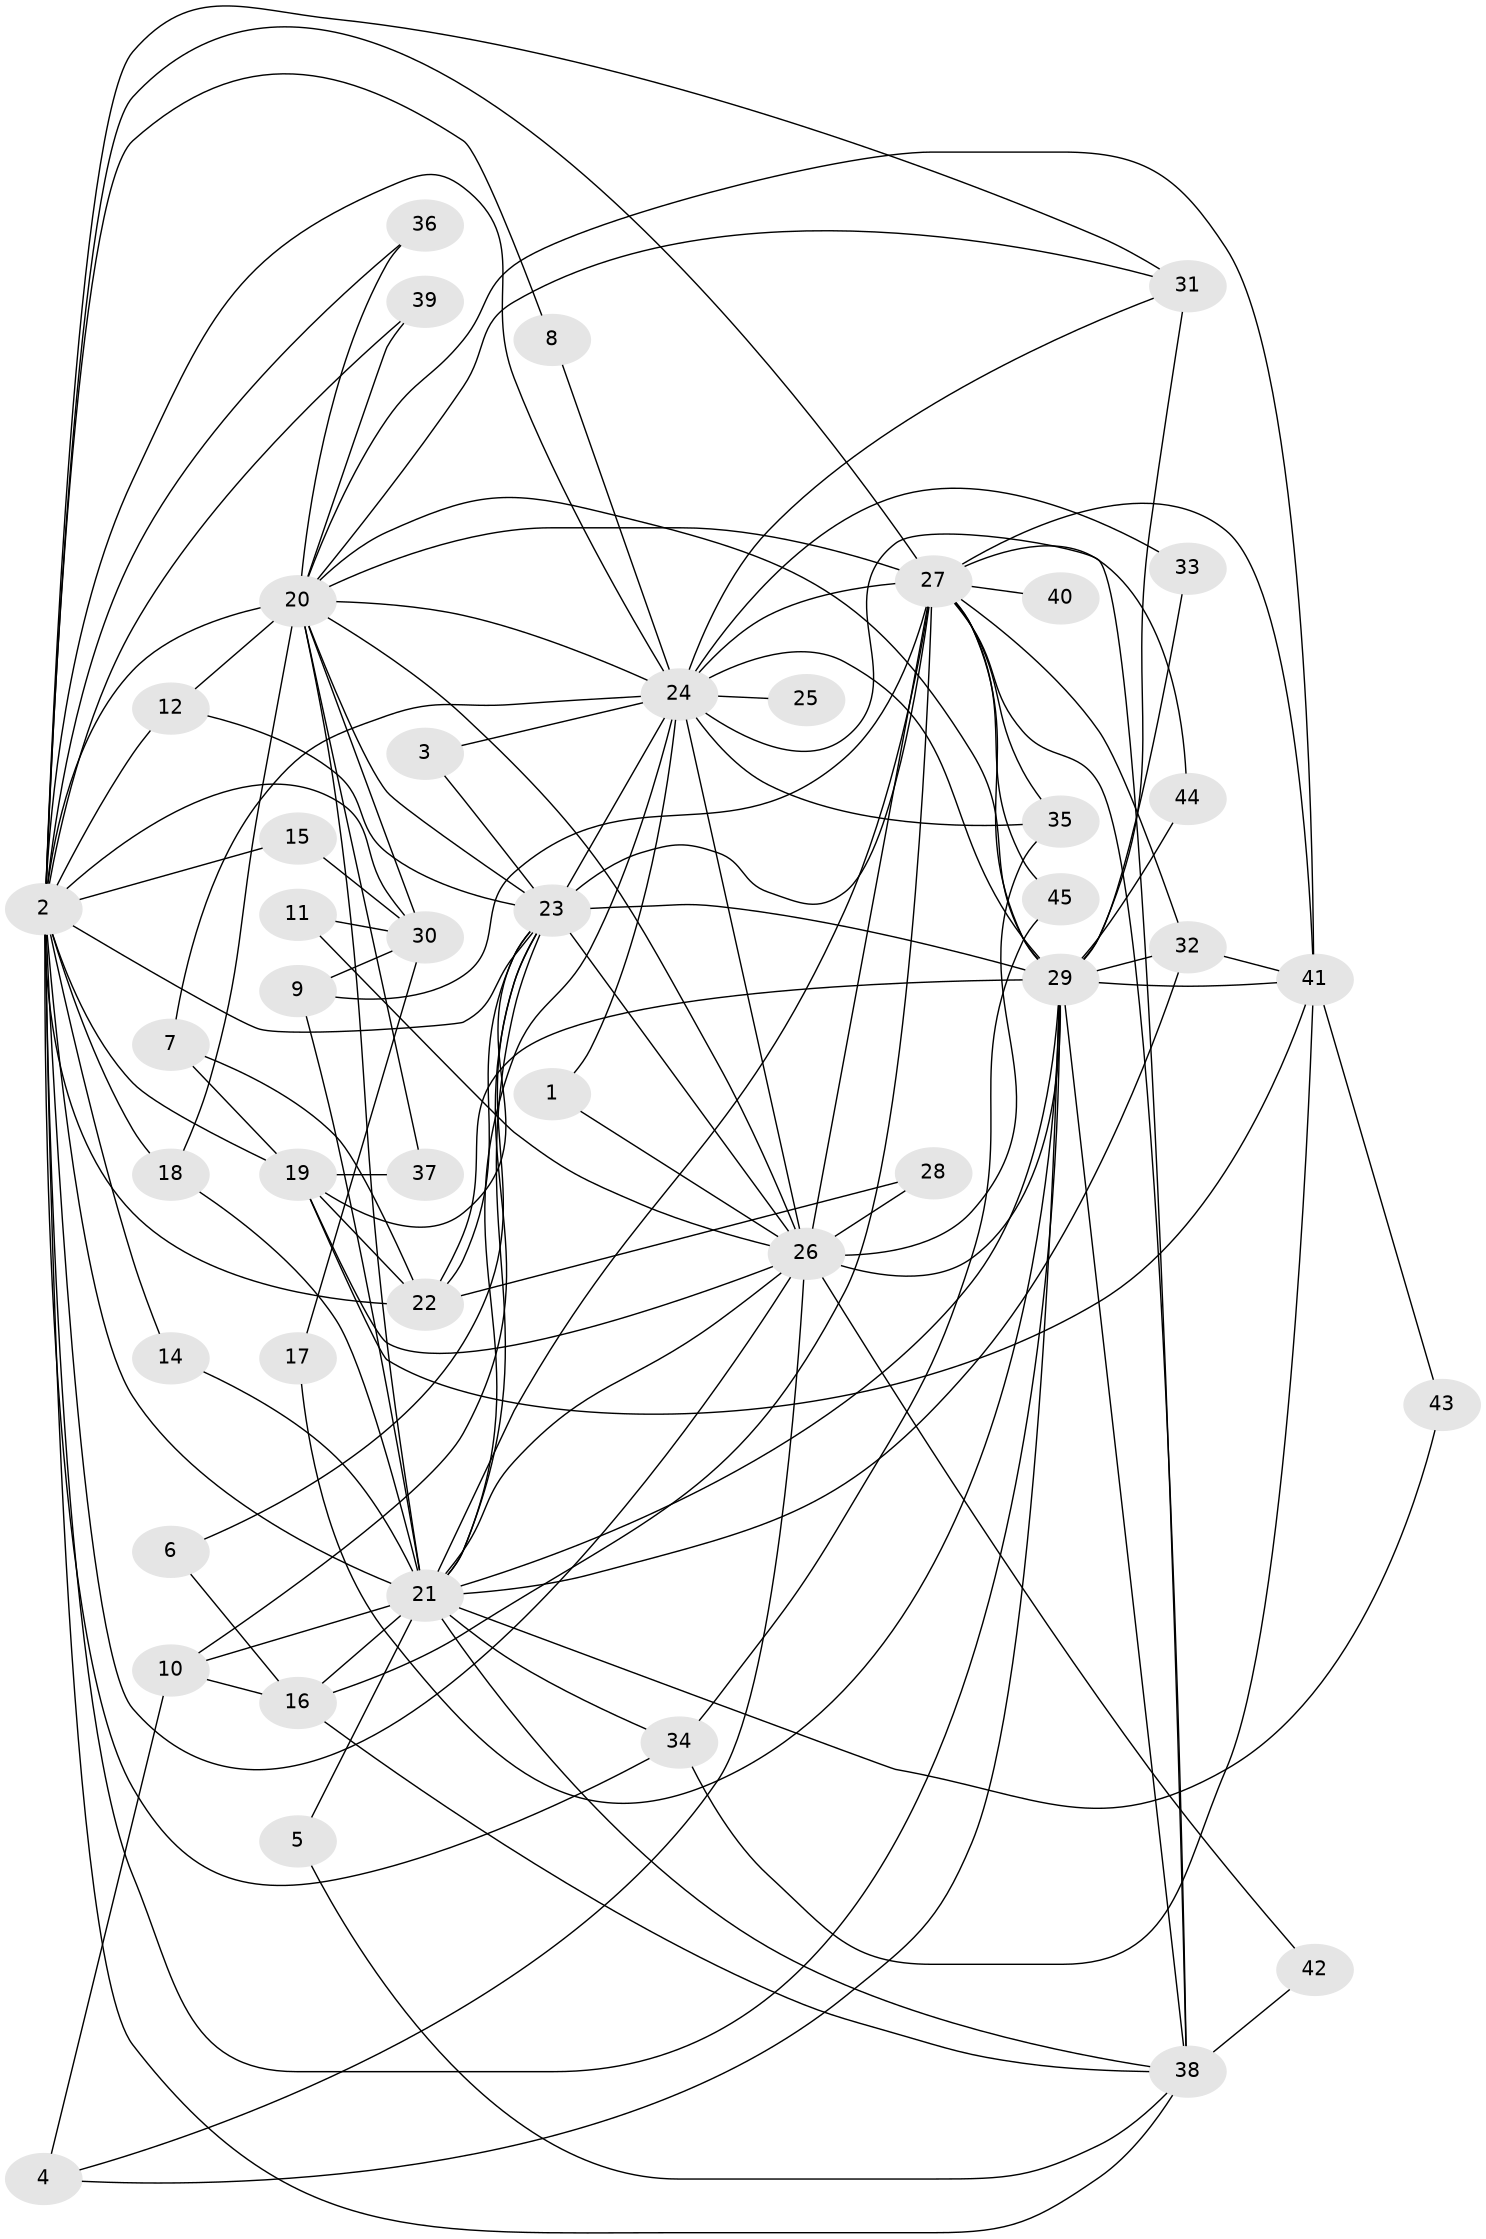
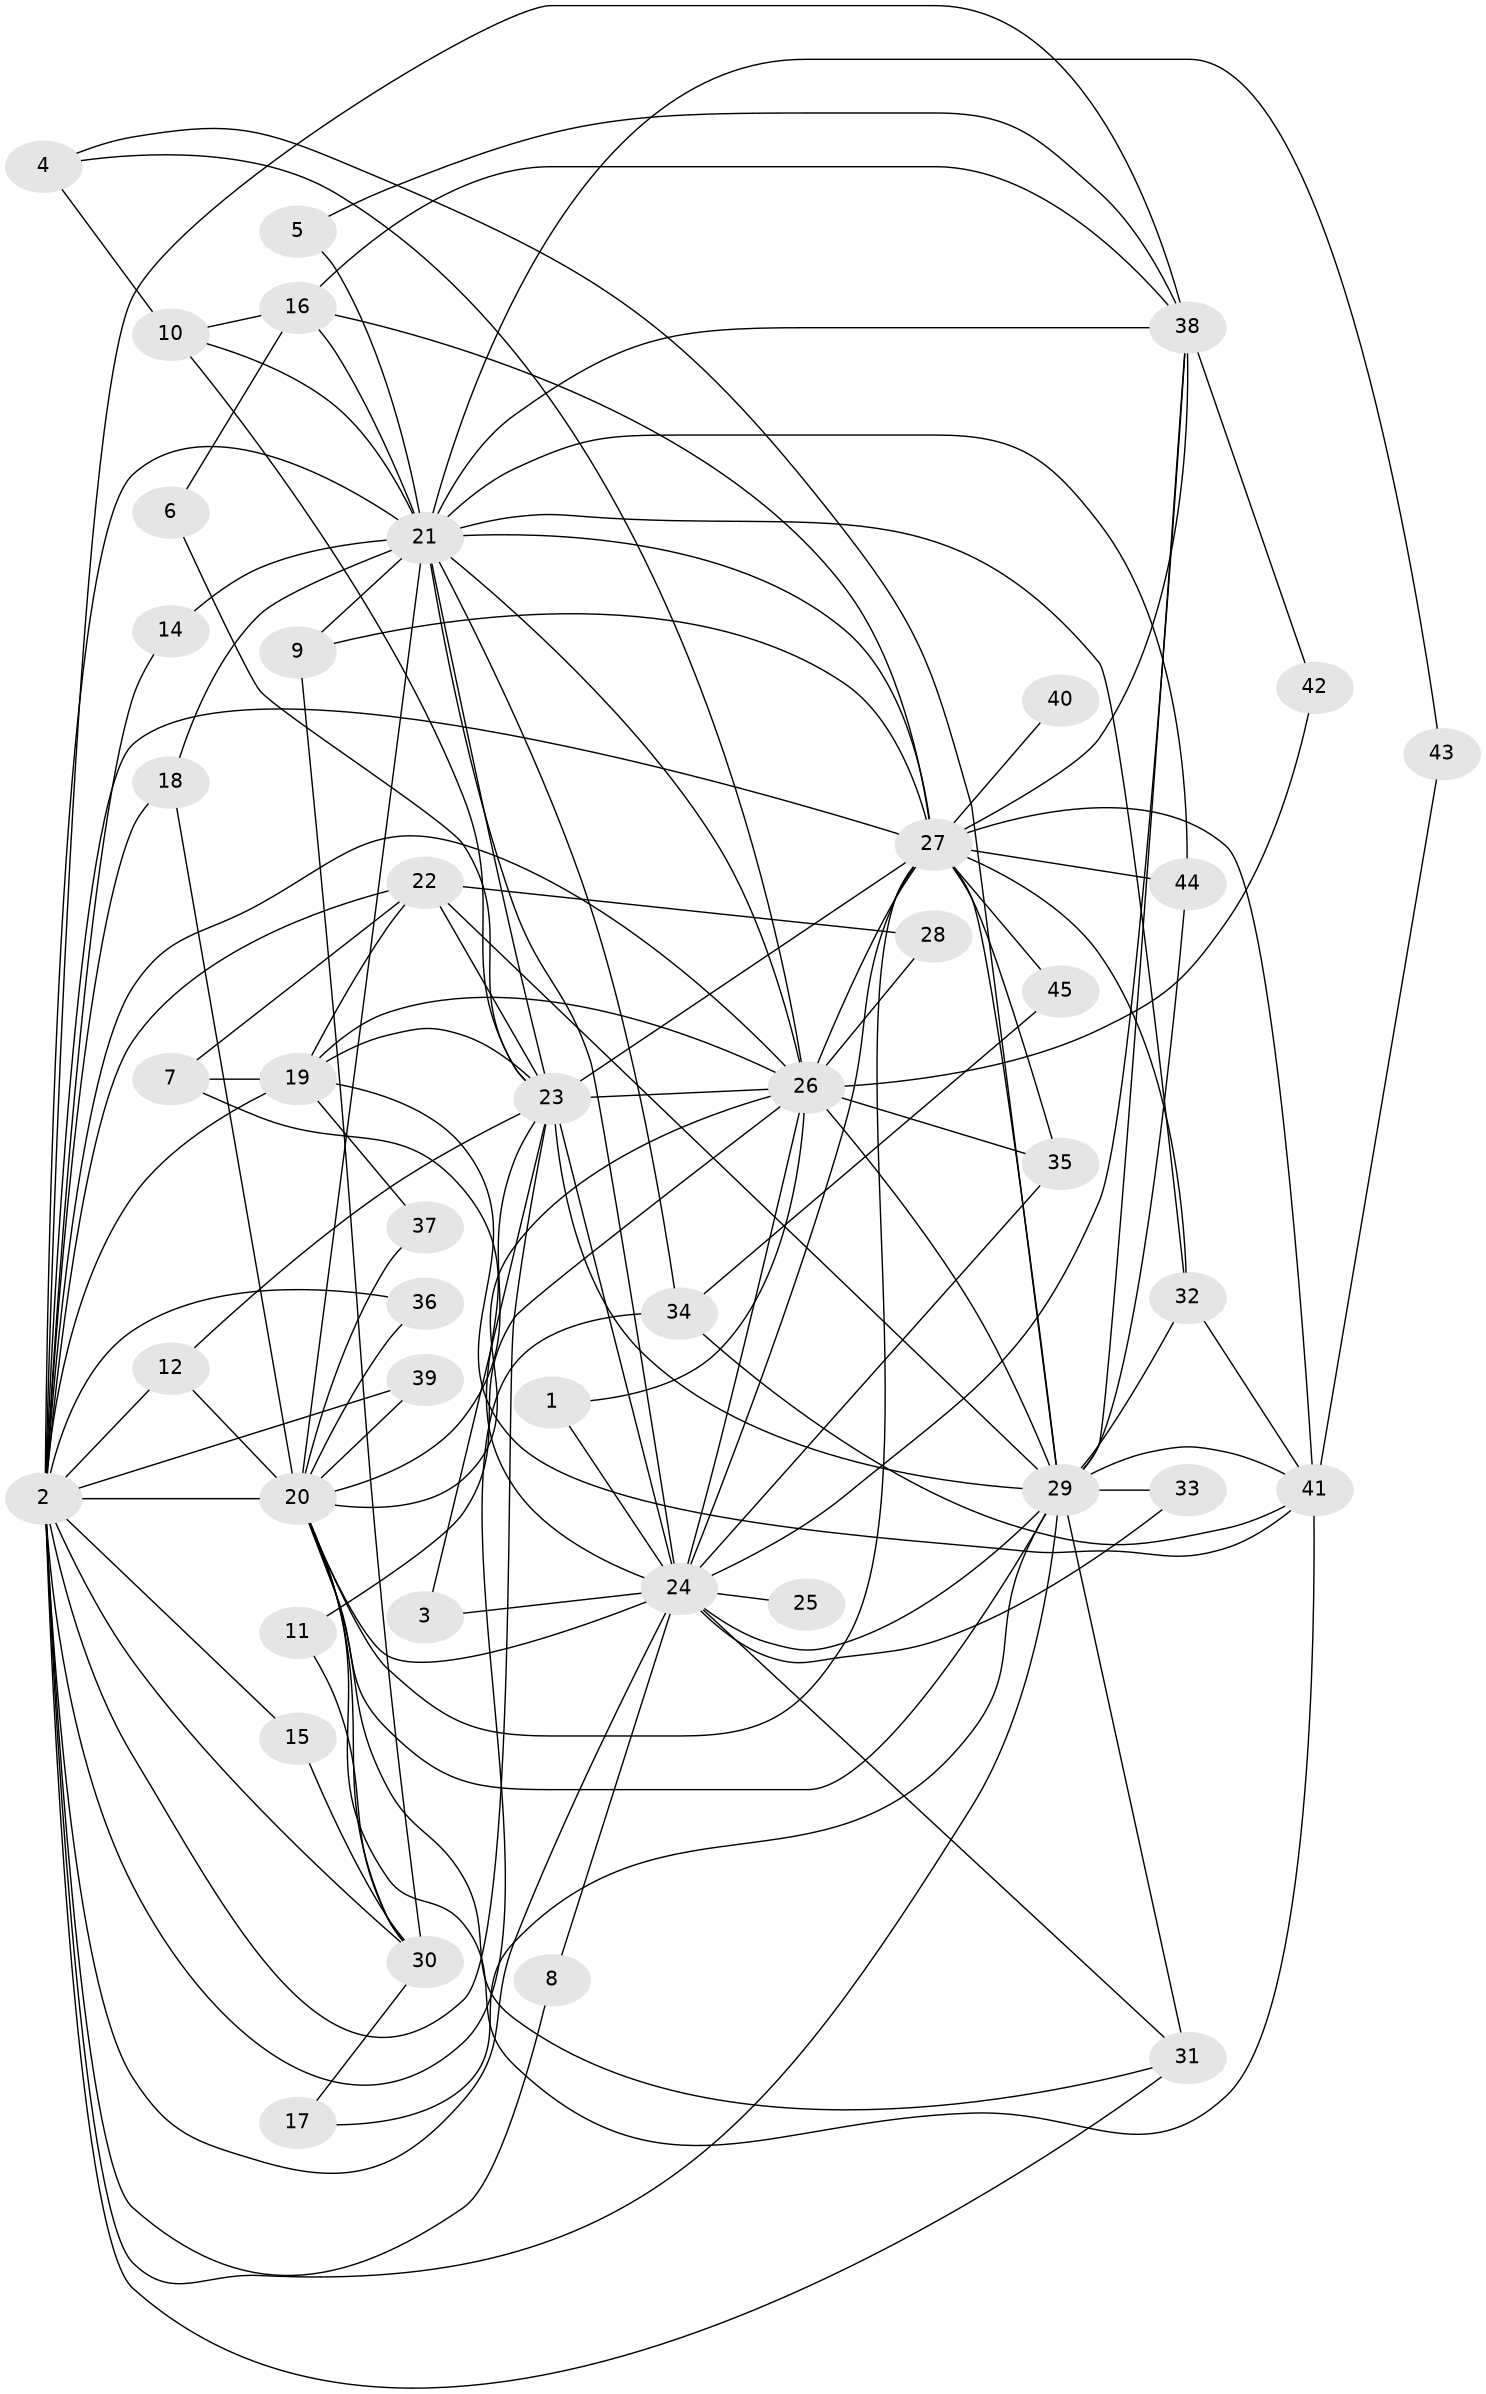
(825, 1415) -> (955, 436)
